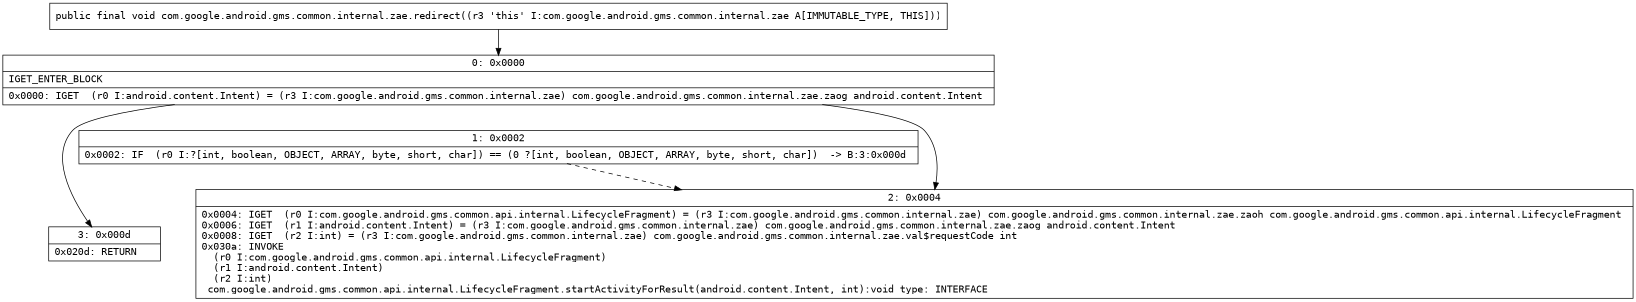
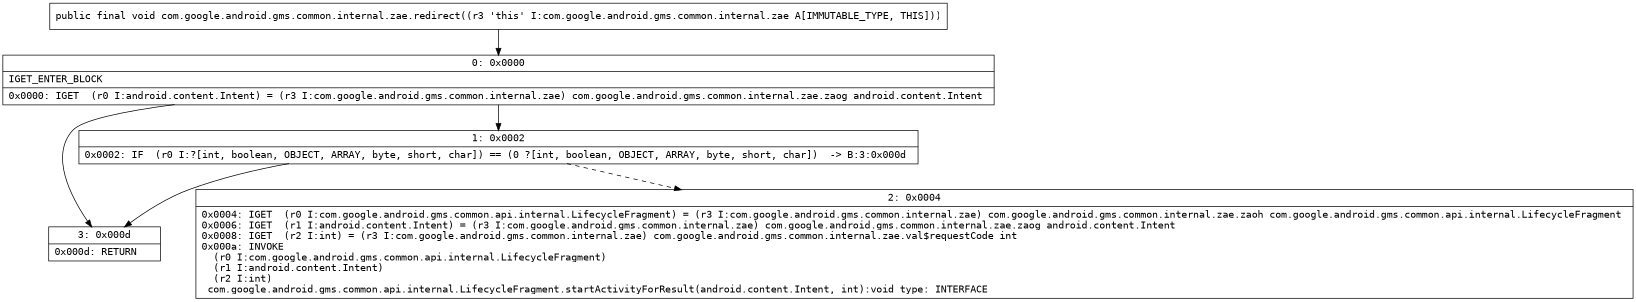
(902, 119) -> (498, 114)
none -> (206, 184)
(249, 247) -> (249, 247)
(105, 252) -> (105, 252)
